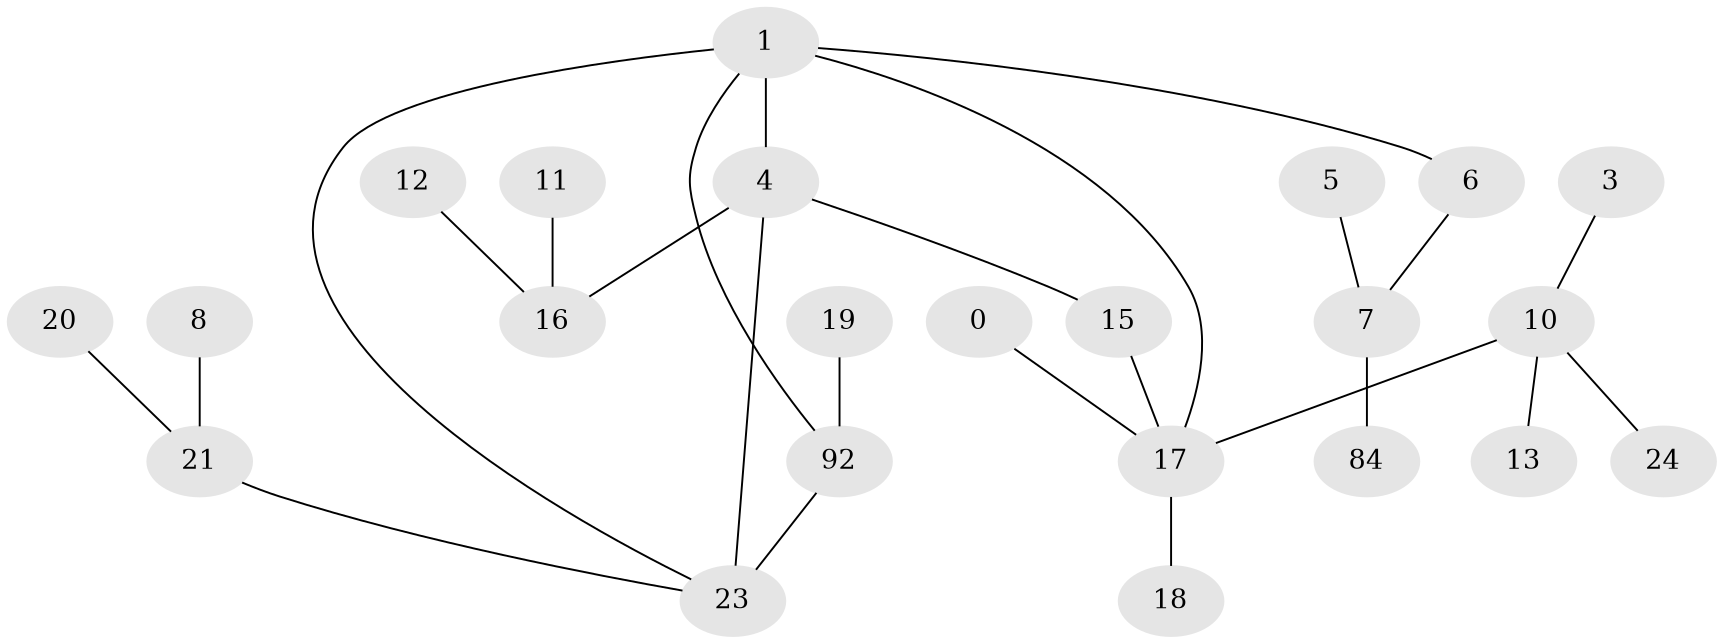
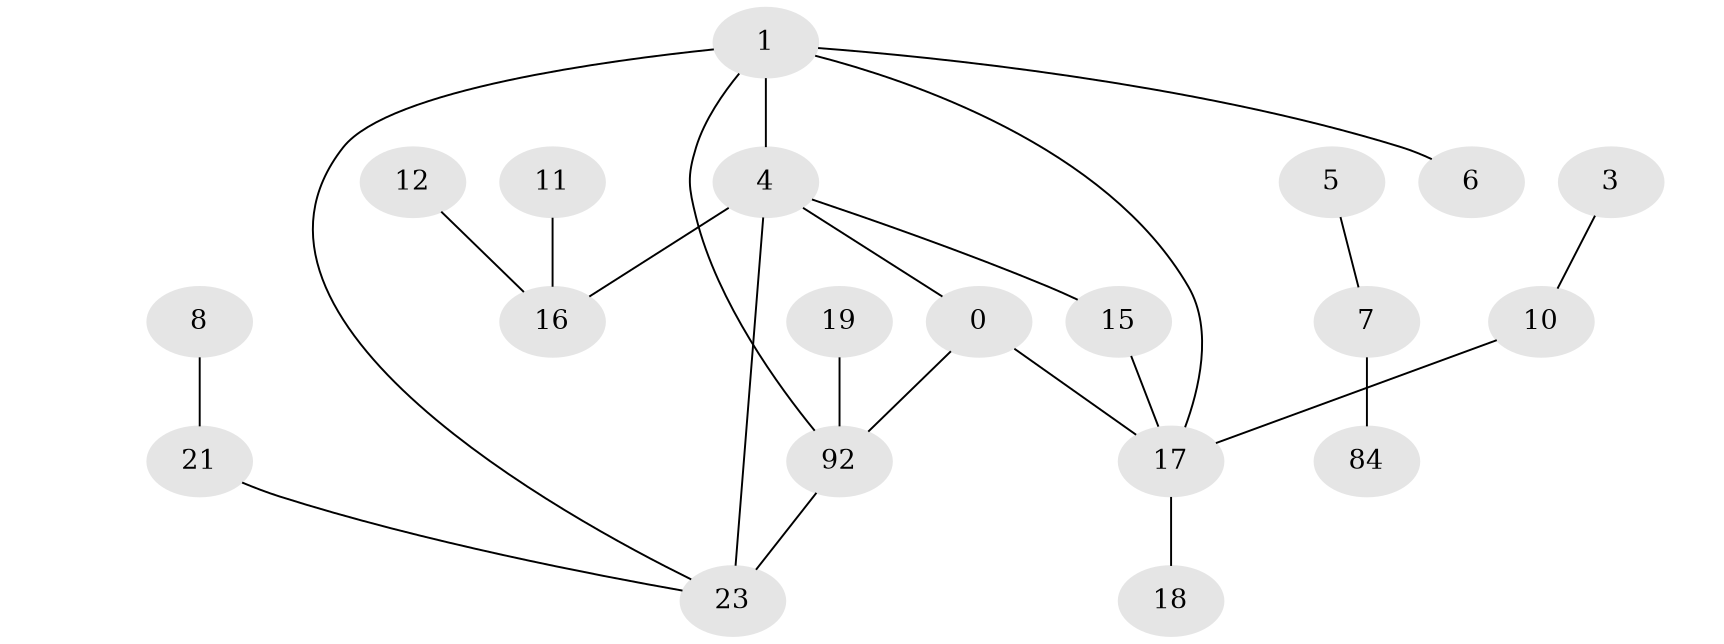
none -> (873, 252)
(1419, 252) -> none
(60, 322) -> none
none -> (910, 391)
(1524, 461) -> none
(1664, 461) -> none
